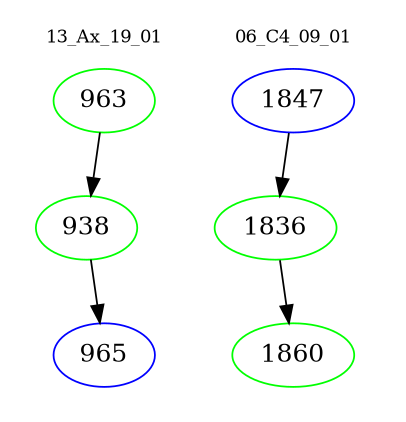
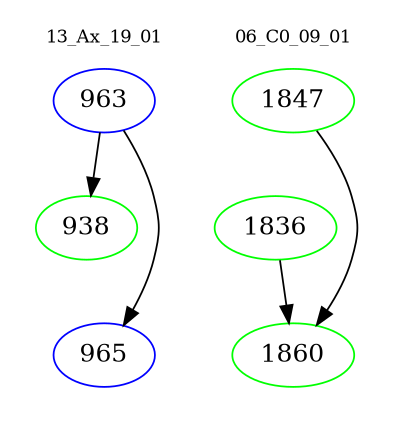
(293, 38) -> (293, 38)
(104, 101) -> (104, 101)
(293, 101) -> (293, 101)
(286, 156) -> (357, 219)
(94, 282) -> (158, 219)
